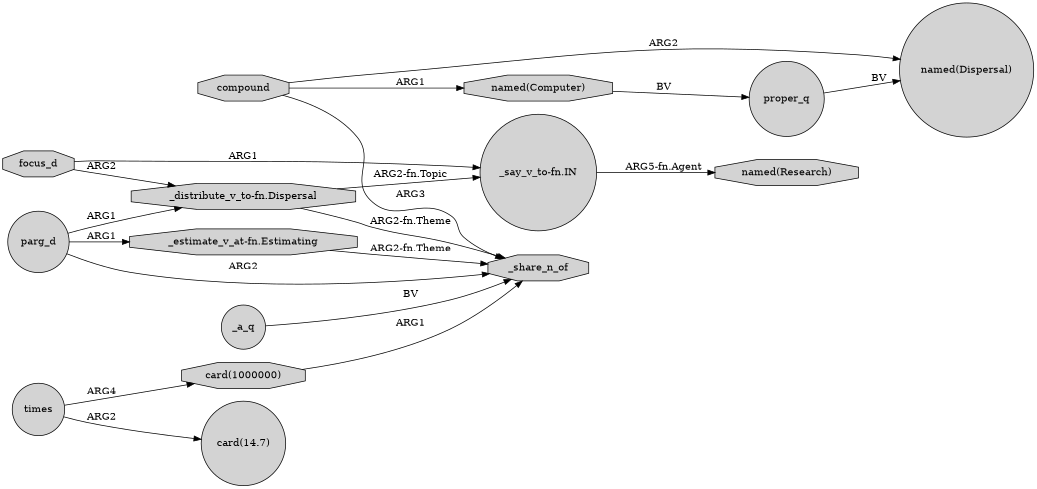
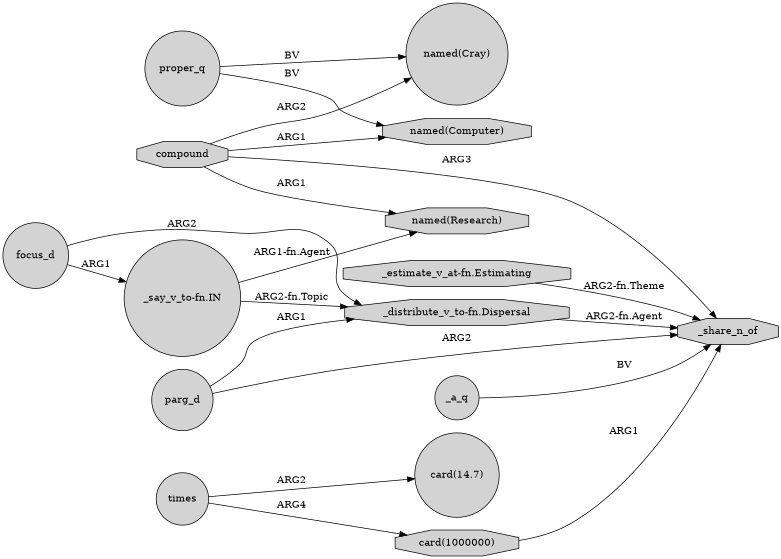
(967, 70) -> (457, 54)
(677, 94) -> (302, 89)
(38, 164) -> (36, 256)
(664, 167) -> (292, 252)
(405, 183) -> (291, 304)
none -> (294, 198)
(411, 221) -> (624, 317)
(96, 242) -> none
